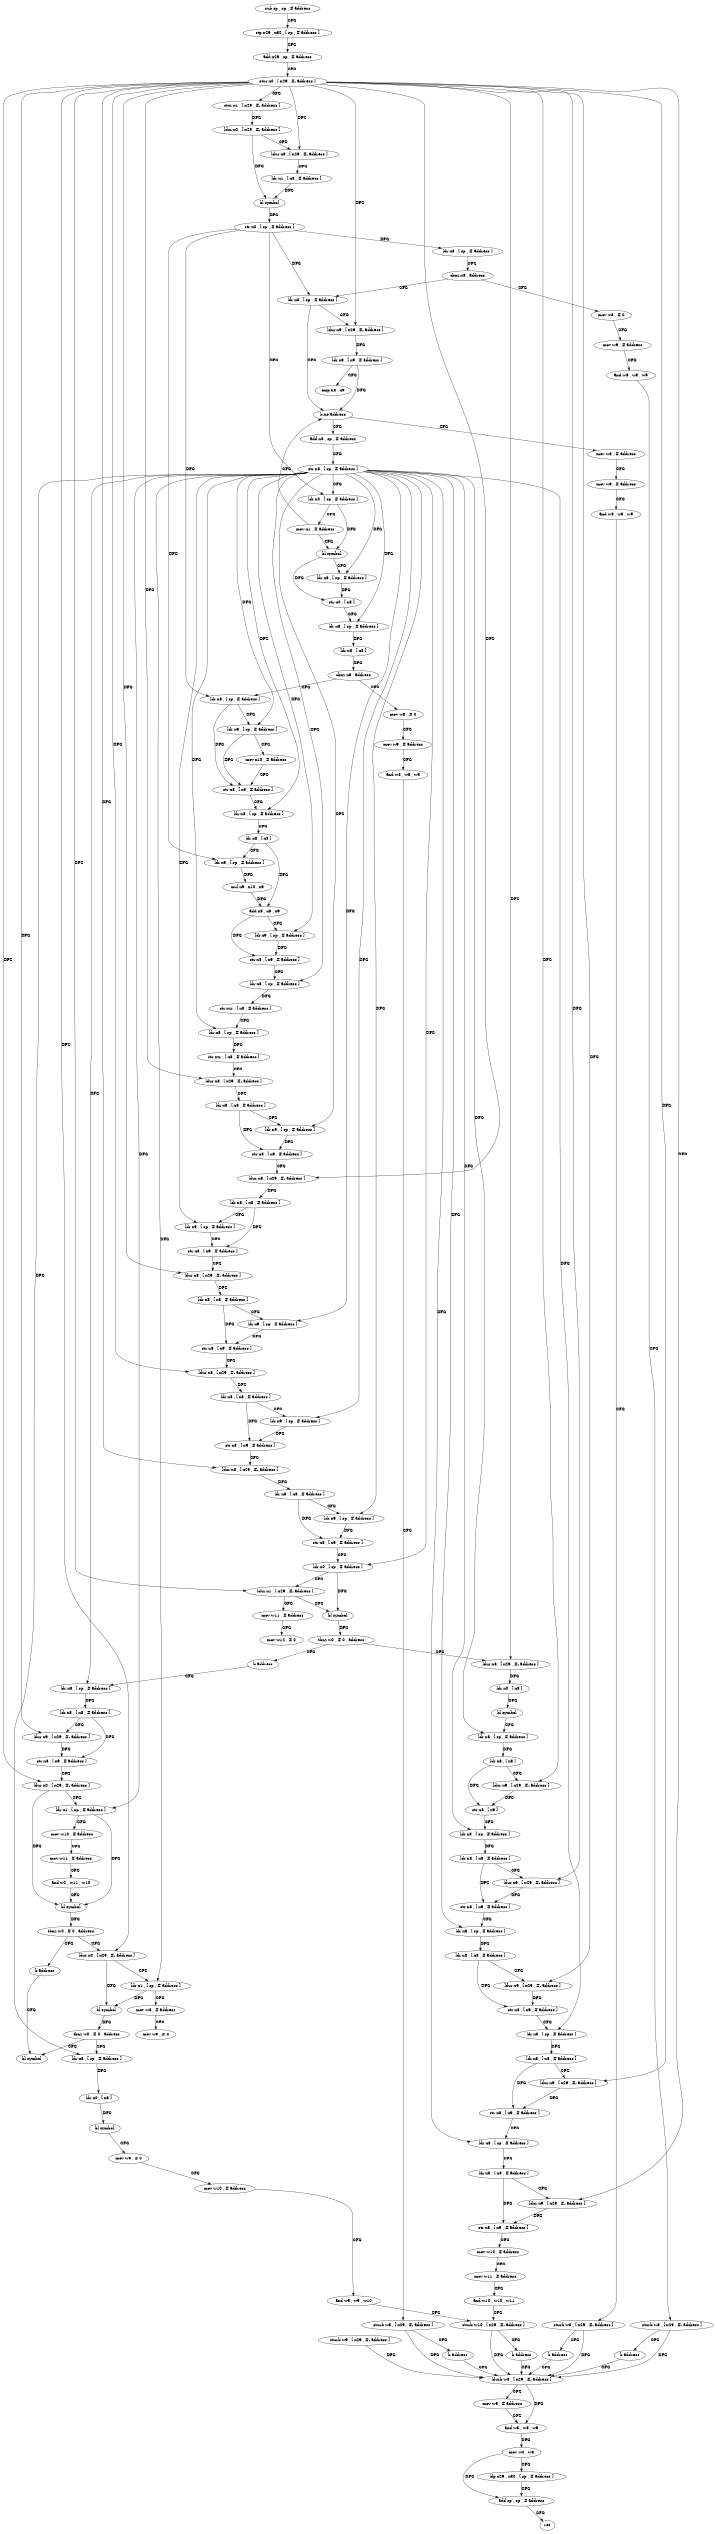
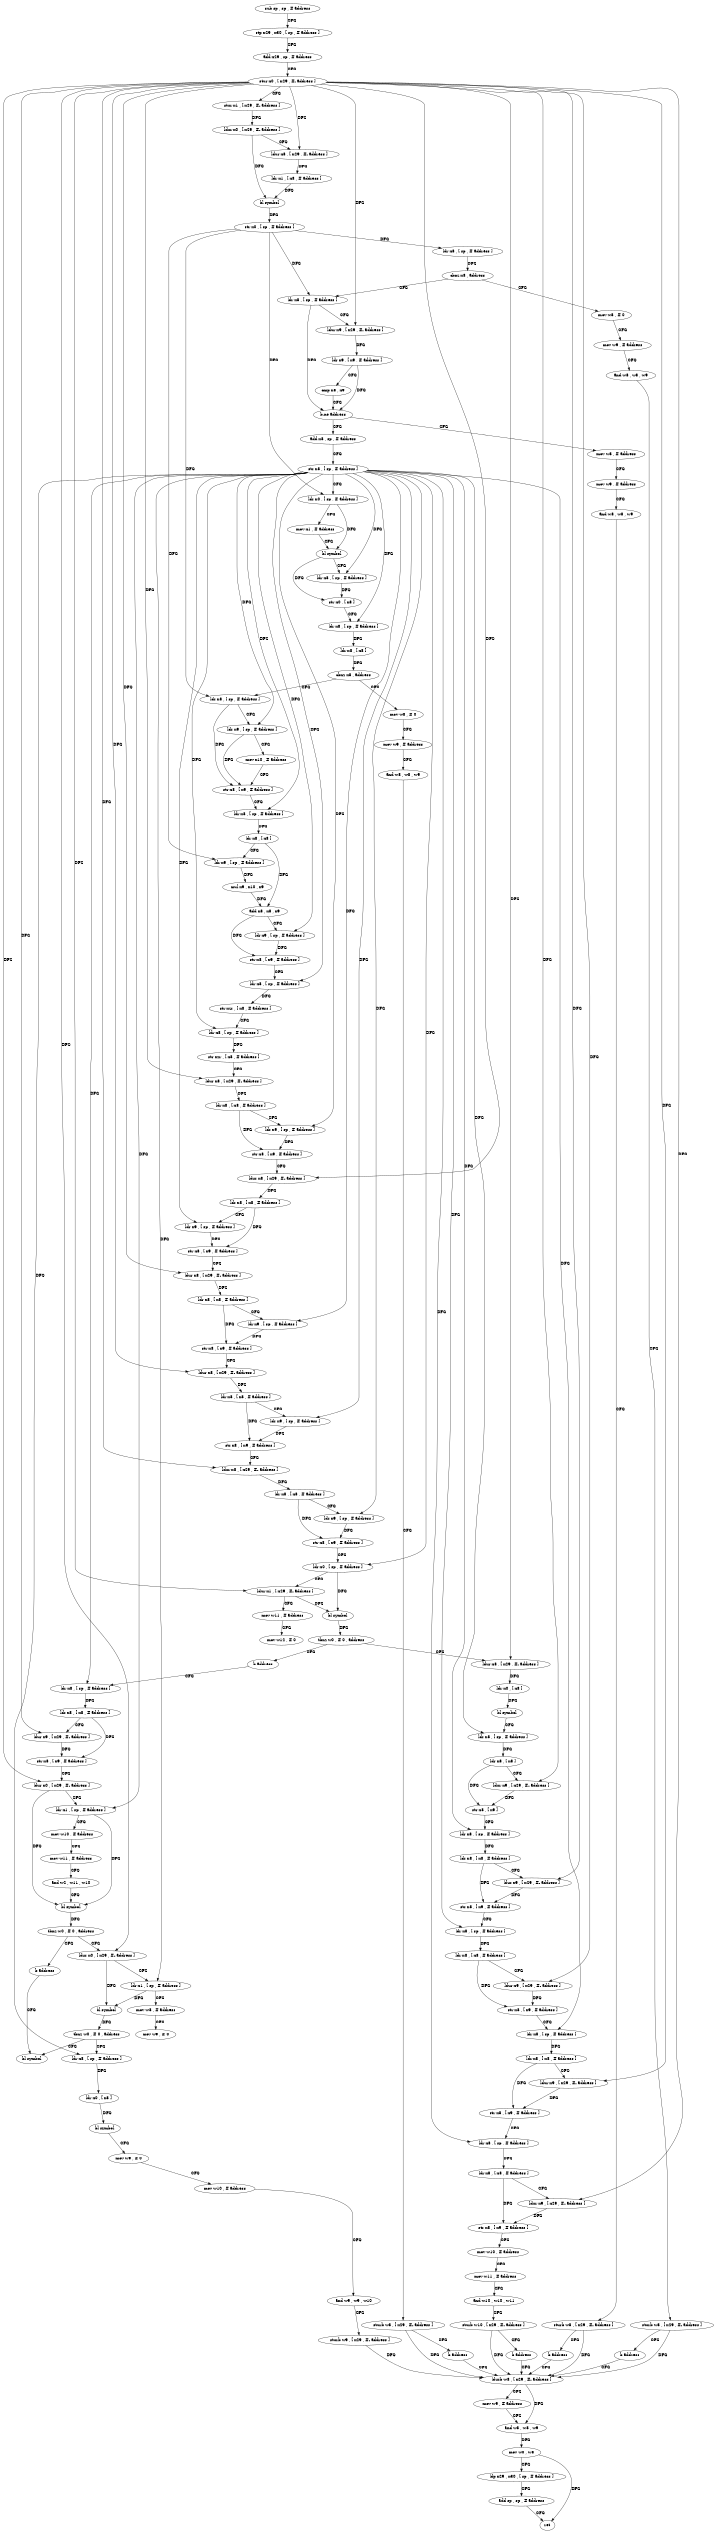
(281, 470) -> (333, 401)
(420, 2312) -> (357, 2319)
(464, 2474) -> (571, 2480)
